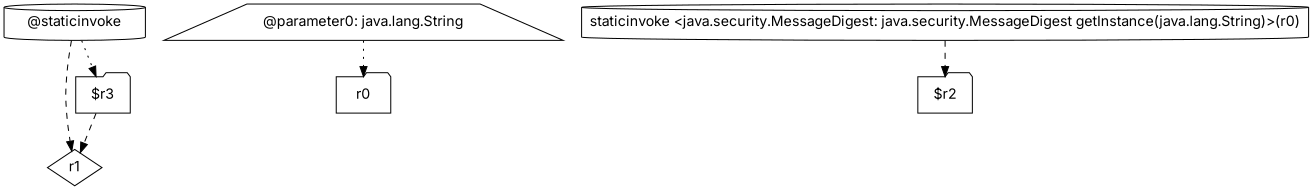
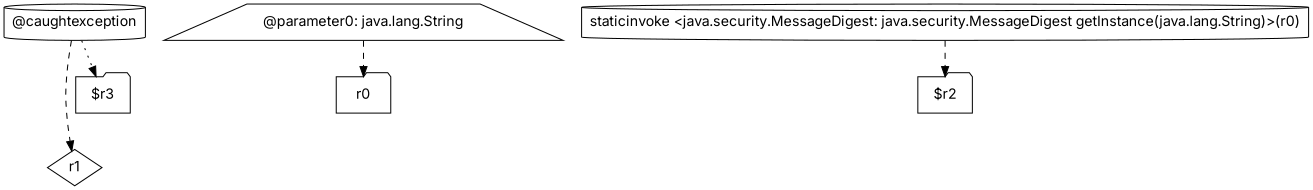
(75, 22) -> (75, 22)
(364, 54) -> (364, 54)
(90, 128) -> none
